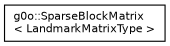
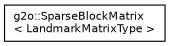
(85, 23) -> (85, 23)
